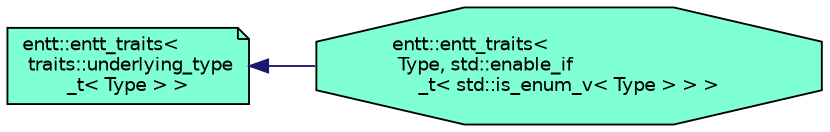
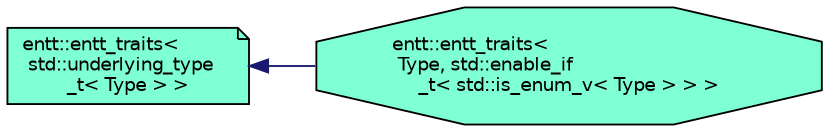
(128, 66) -> (128, 66)
